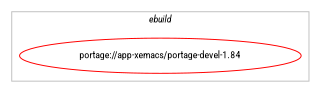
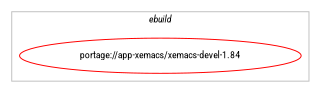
(160, 56) -> (160, 56)
